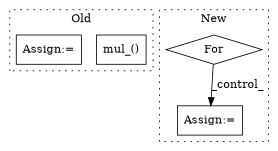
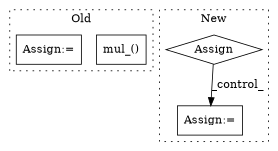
(214, 50) -> (214, 50)
